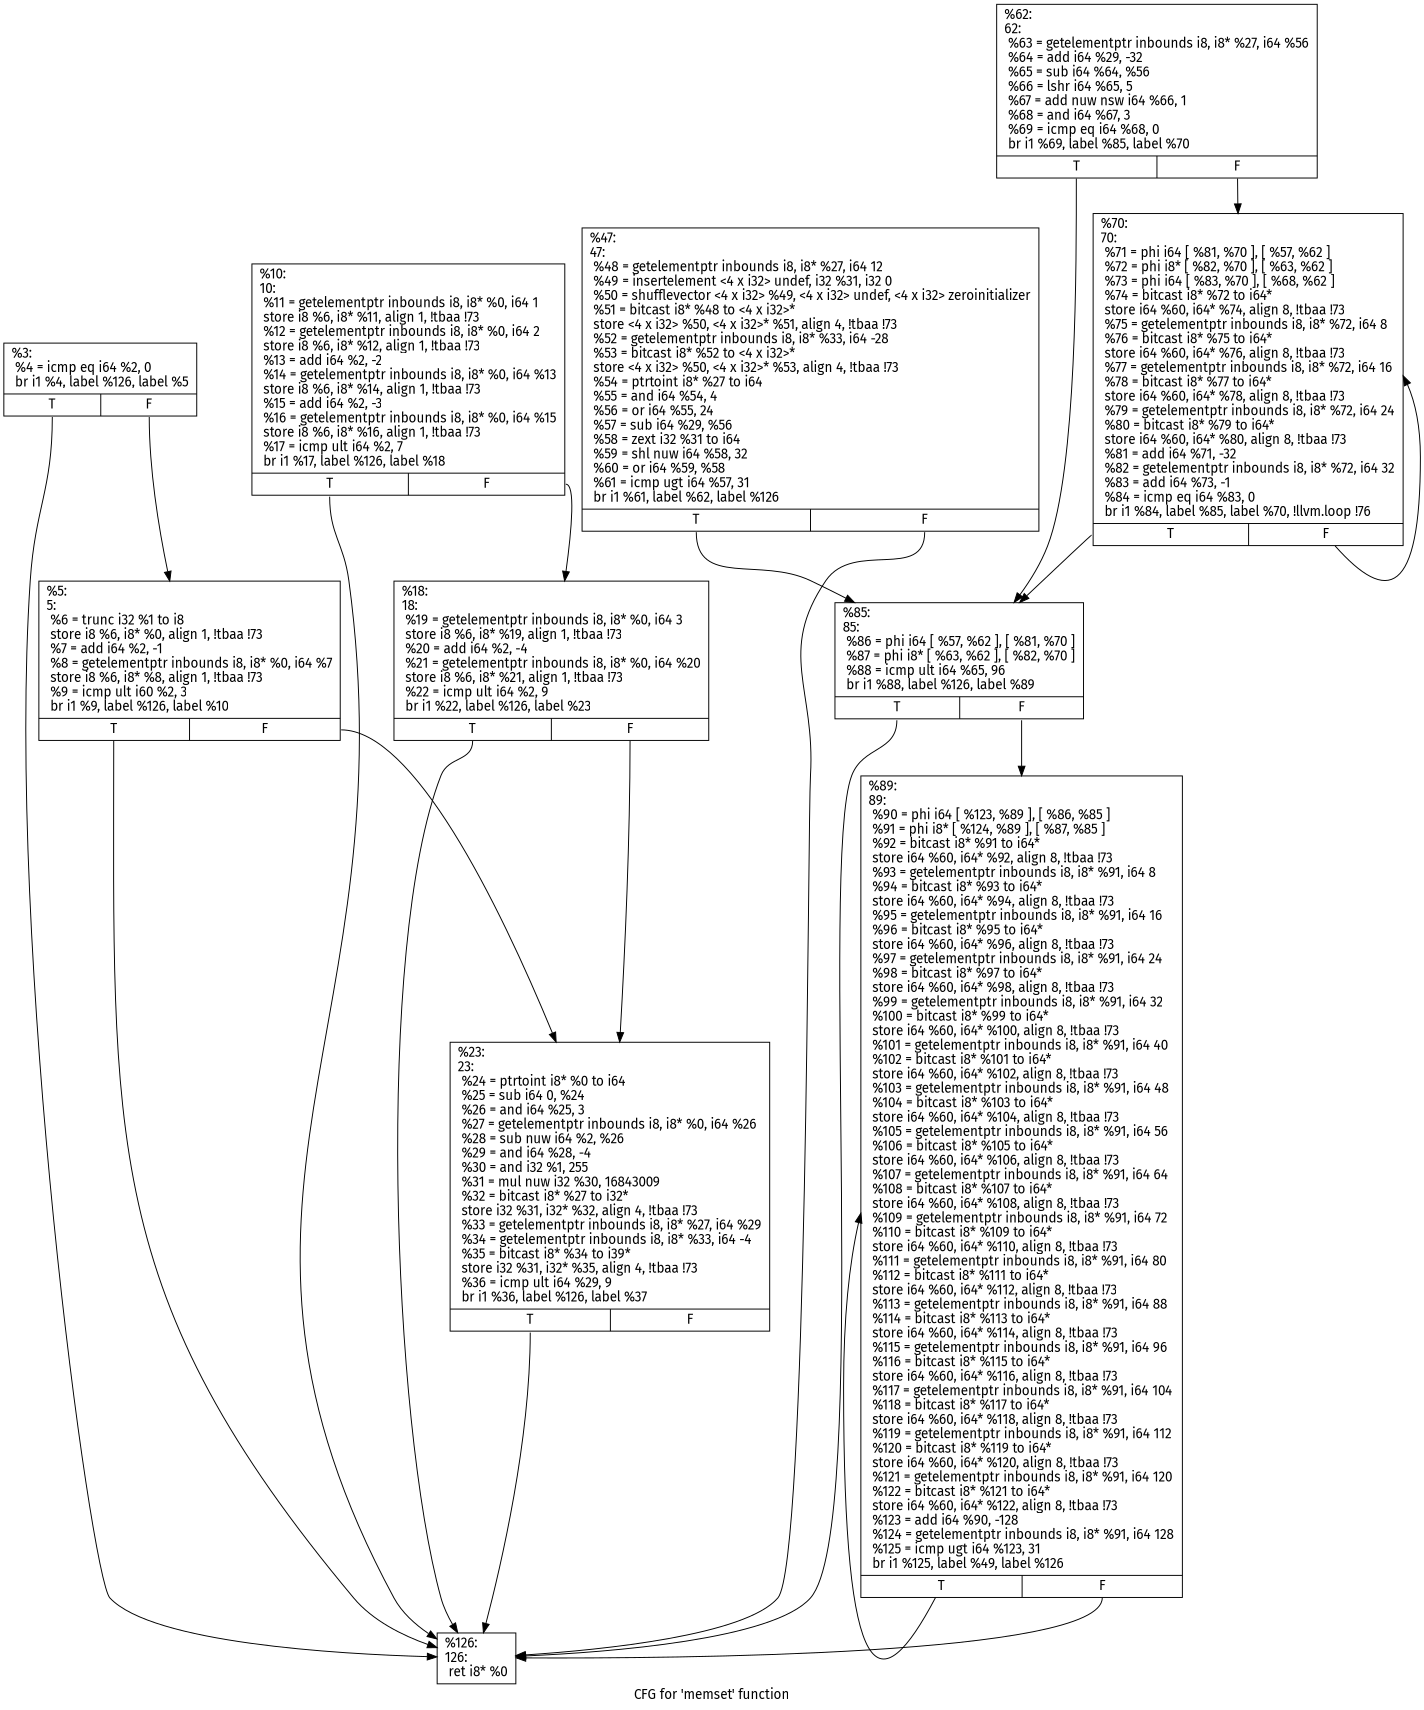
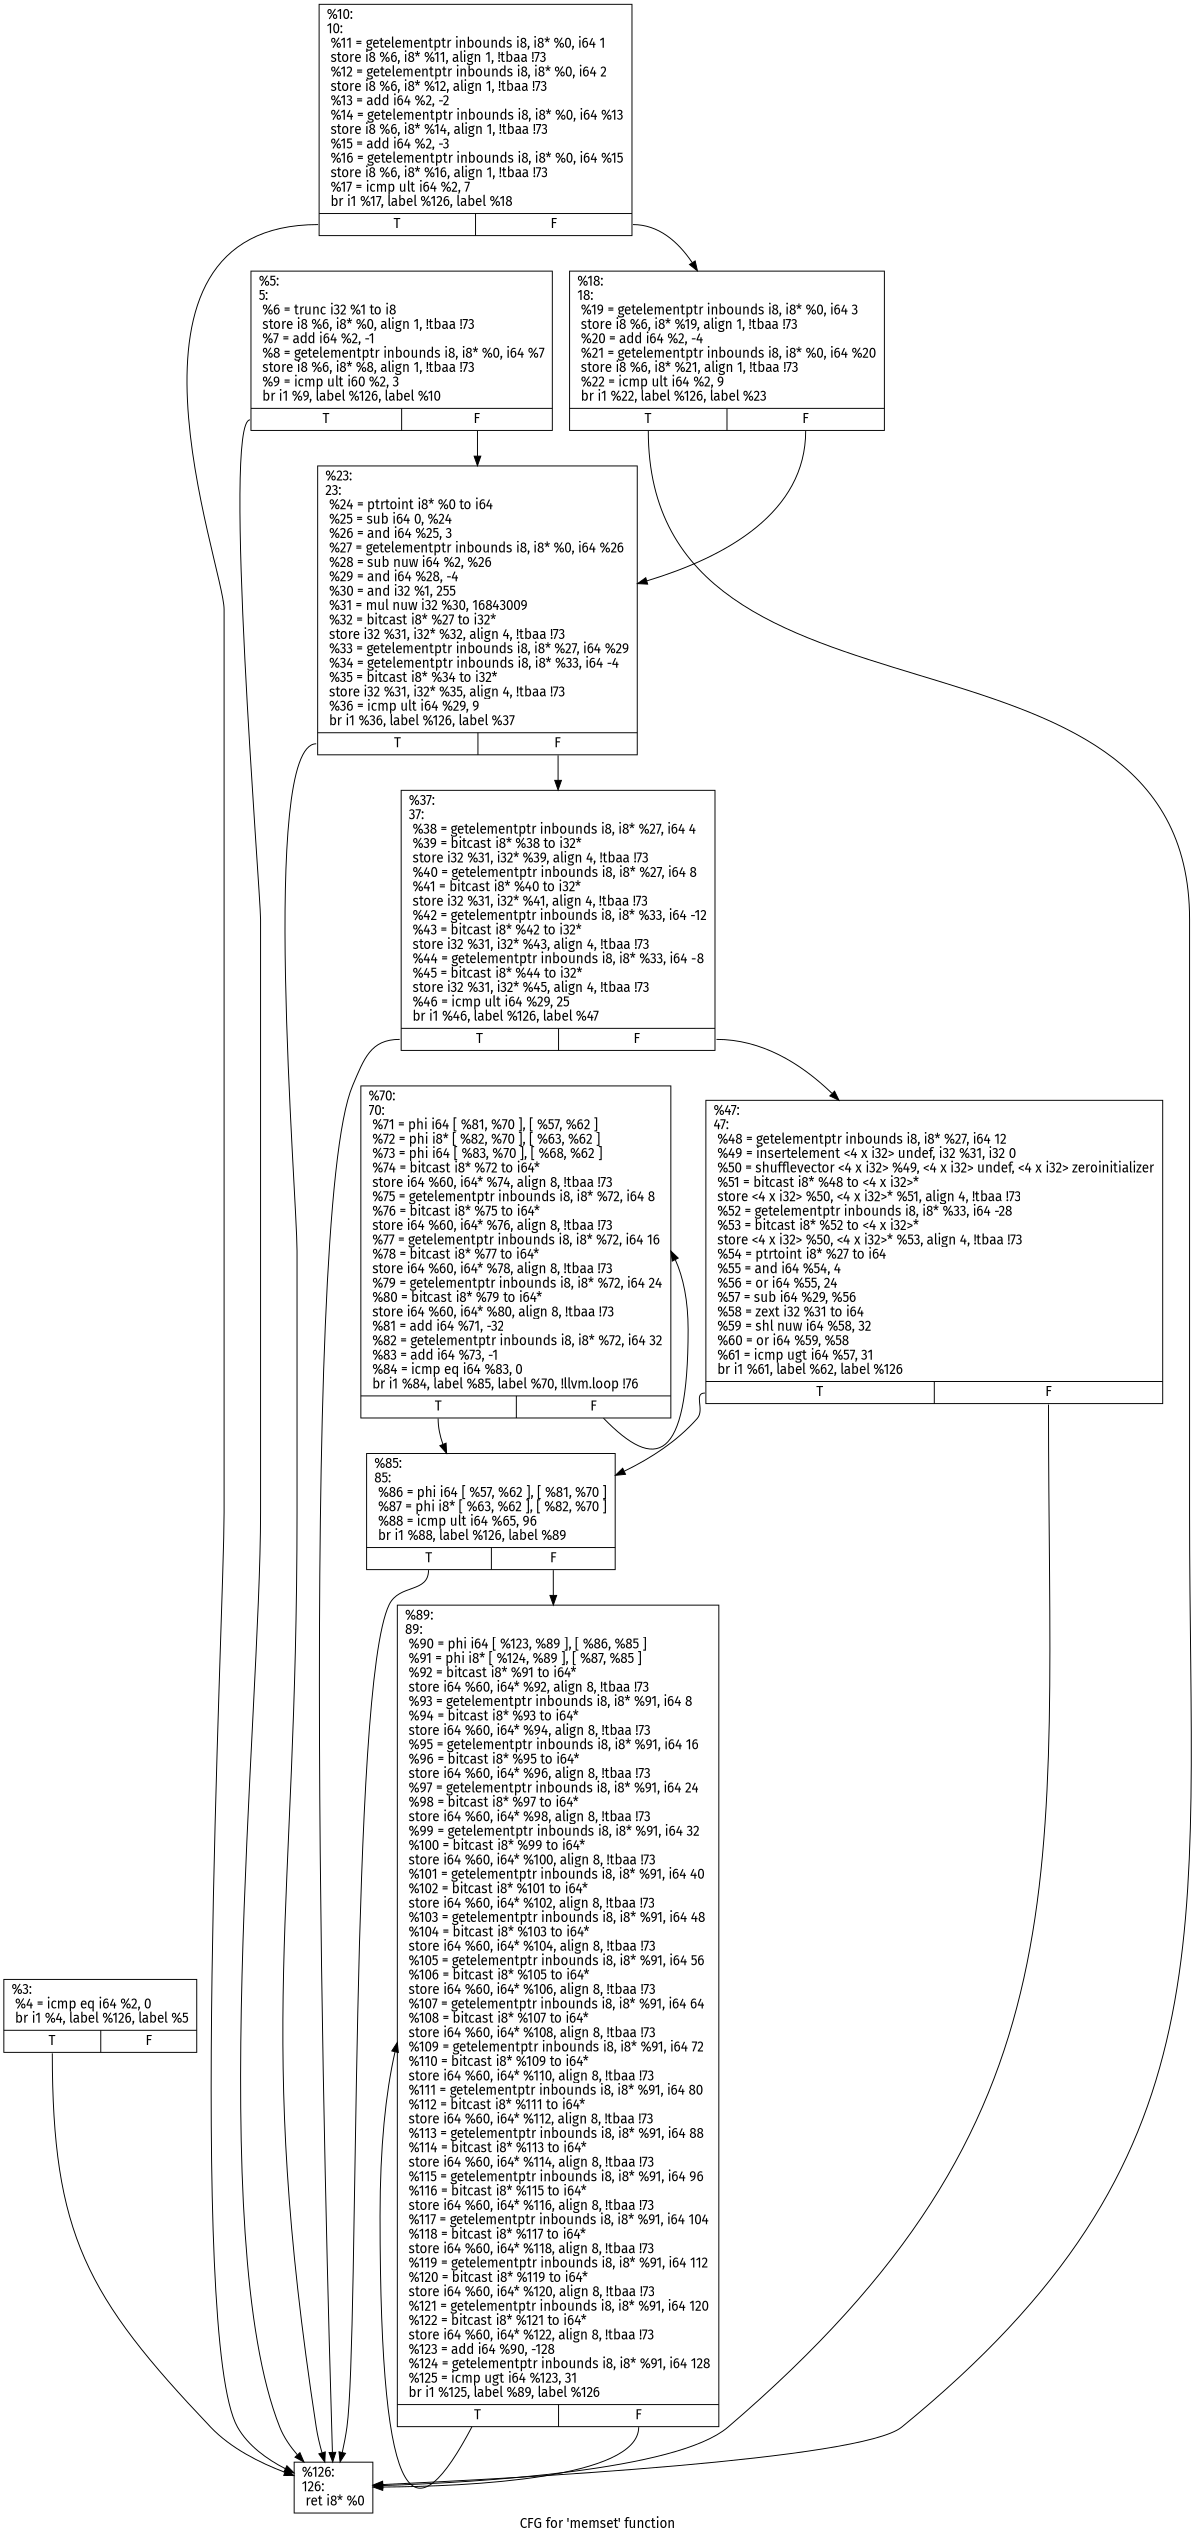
(1157, 91) -> none
(155, 495) -> none
none -> (558, 920)
(545, 1254) -> (412, 678)
(966, 1564) -> (503, 2393)
